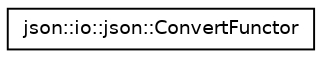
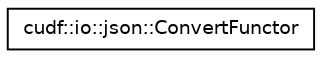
(161, 29) -> (161, 29)
